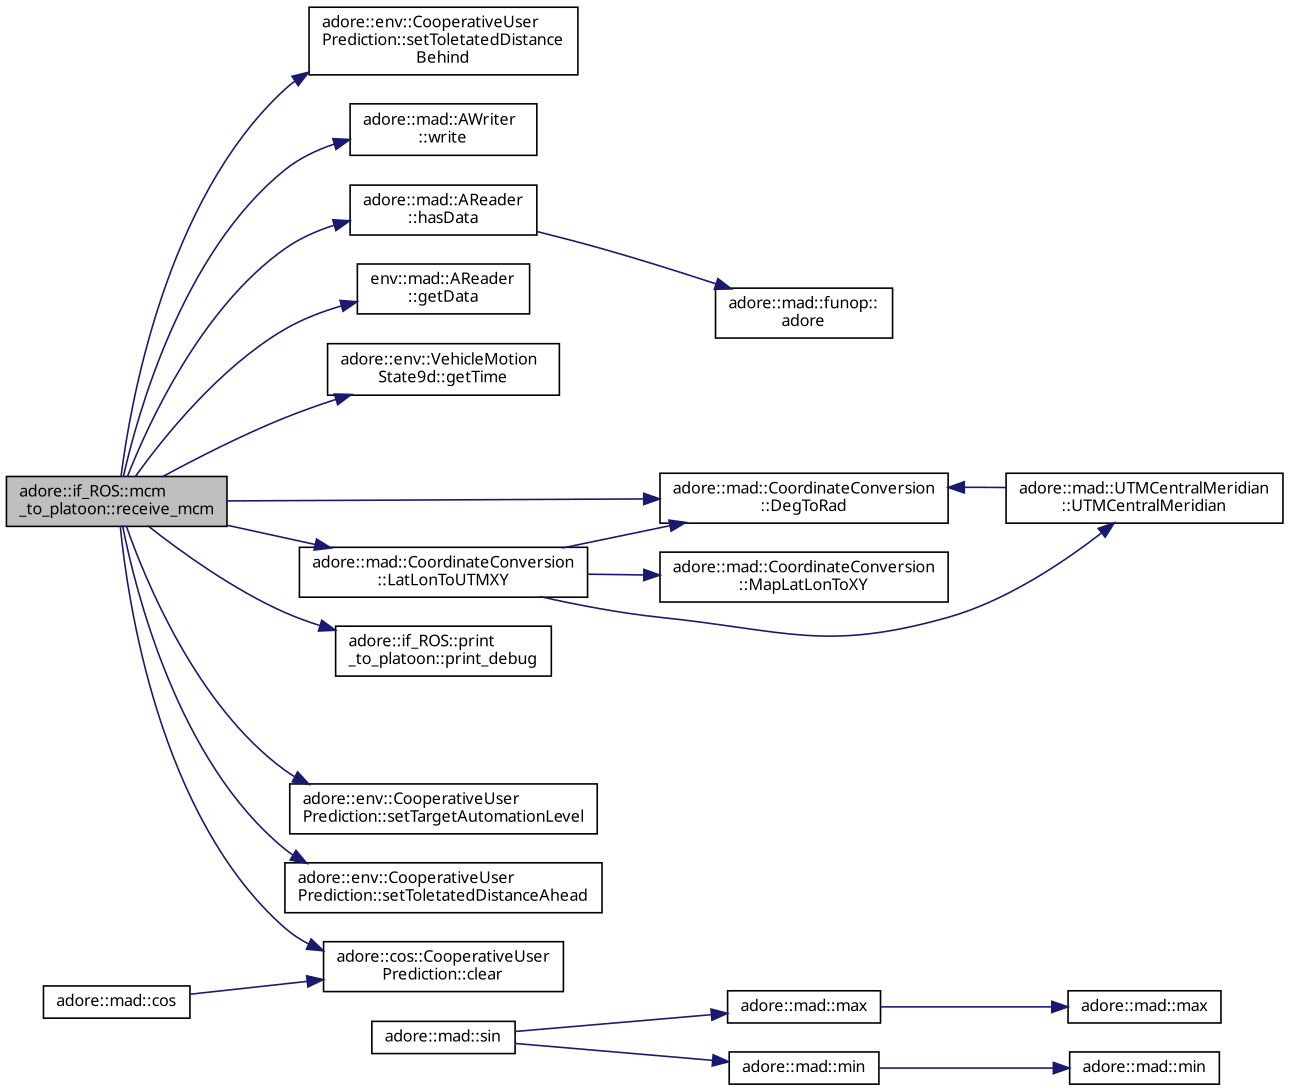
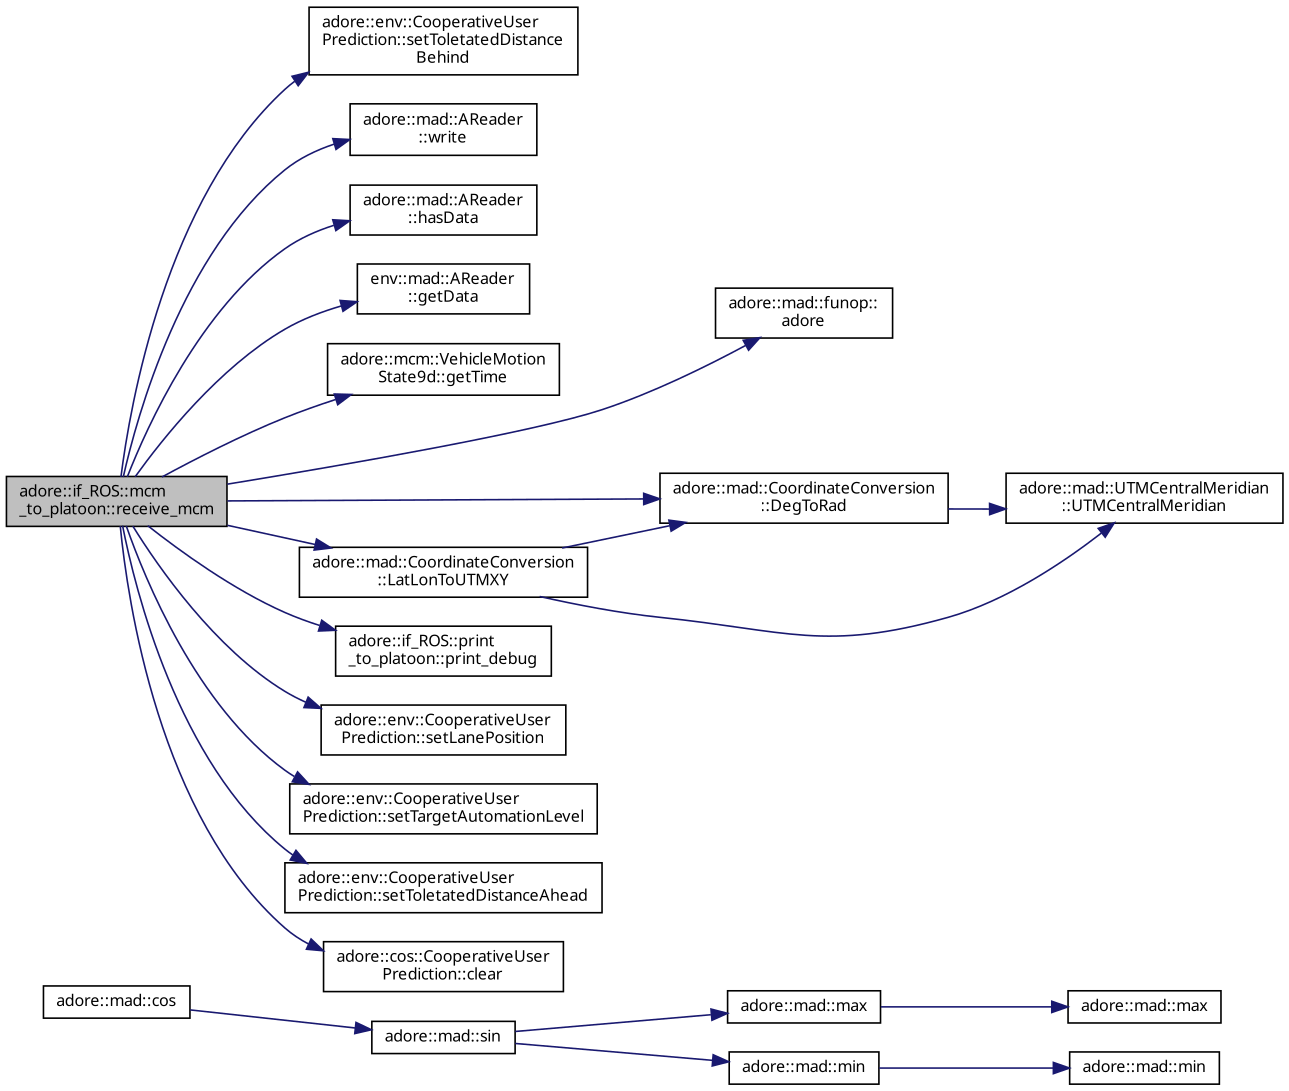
(443, 130) -> (443, 130)
(627, 256) -> (493, 436)
(443, 369) -> (443, 369)
(985, 487) -> (969, 509)
(804, 577) -> none
none -> (443, 730)
(248, 988) -> (273, 1019)
